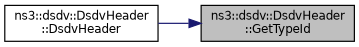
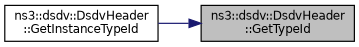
(81, 23) -> (81, 23)
